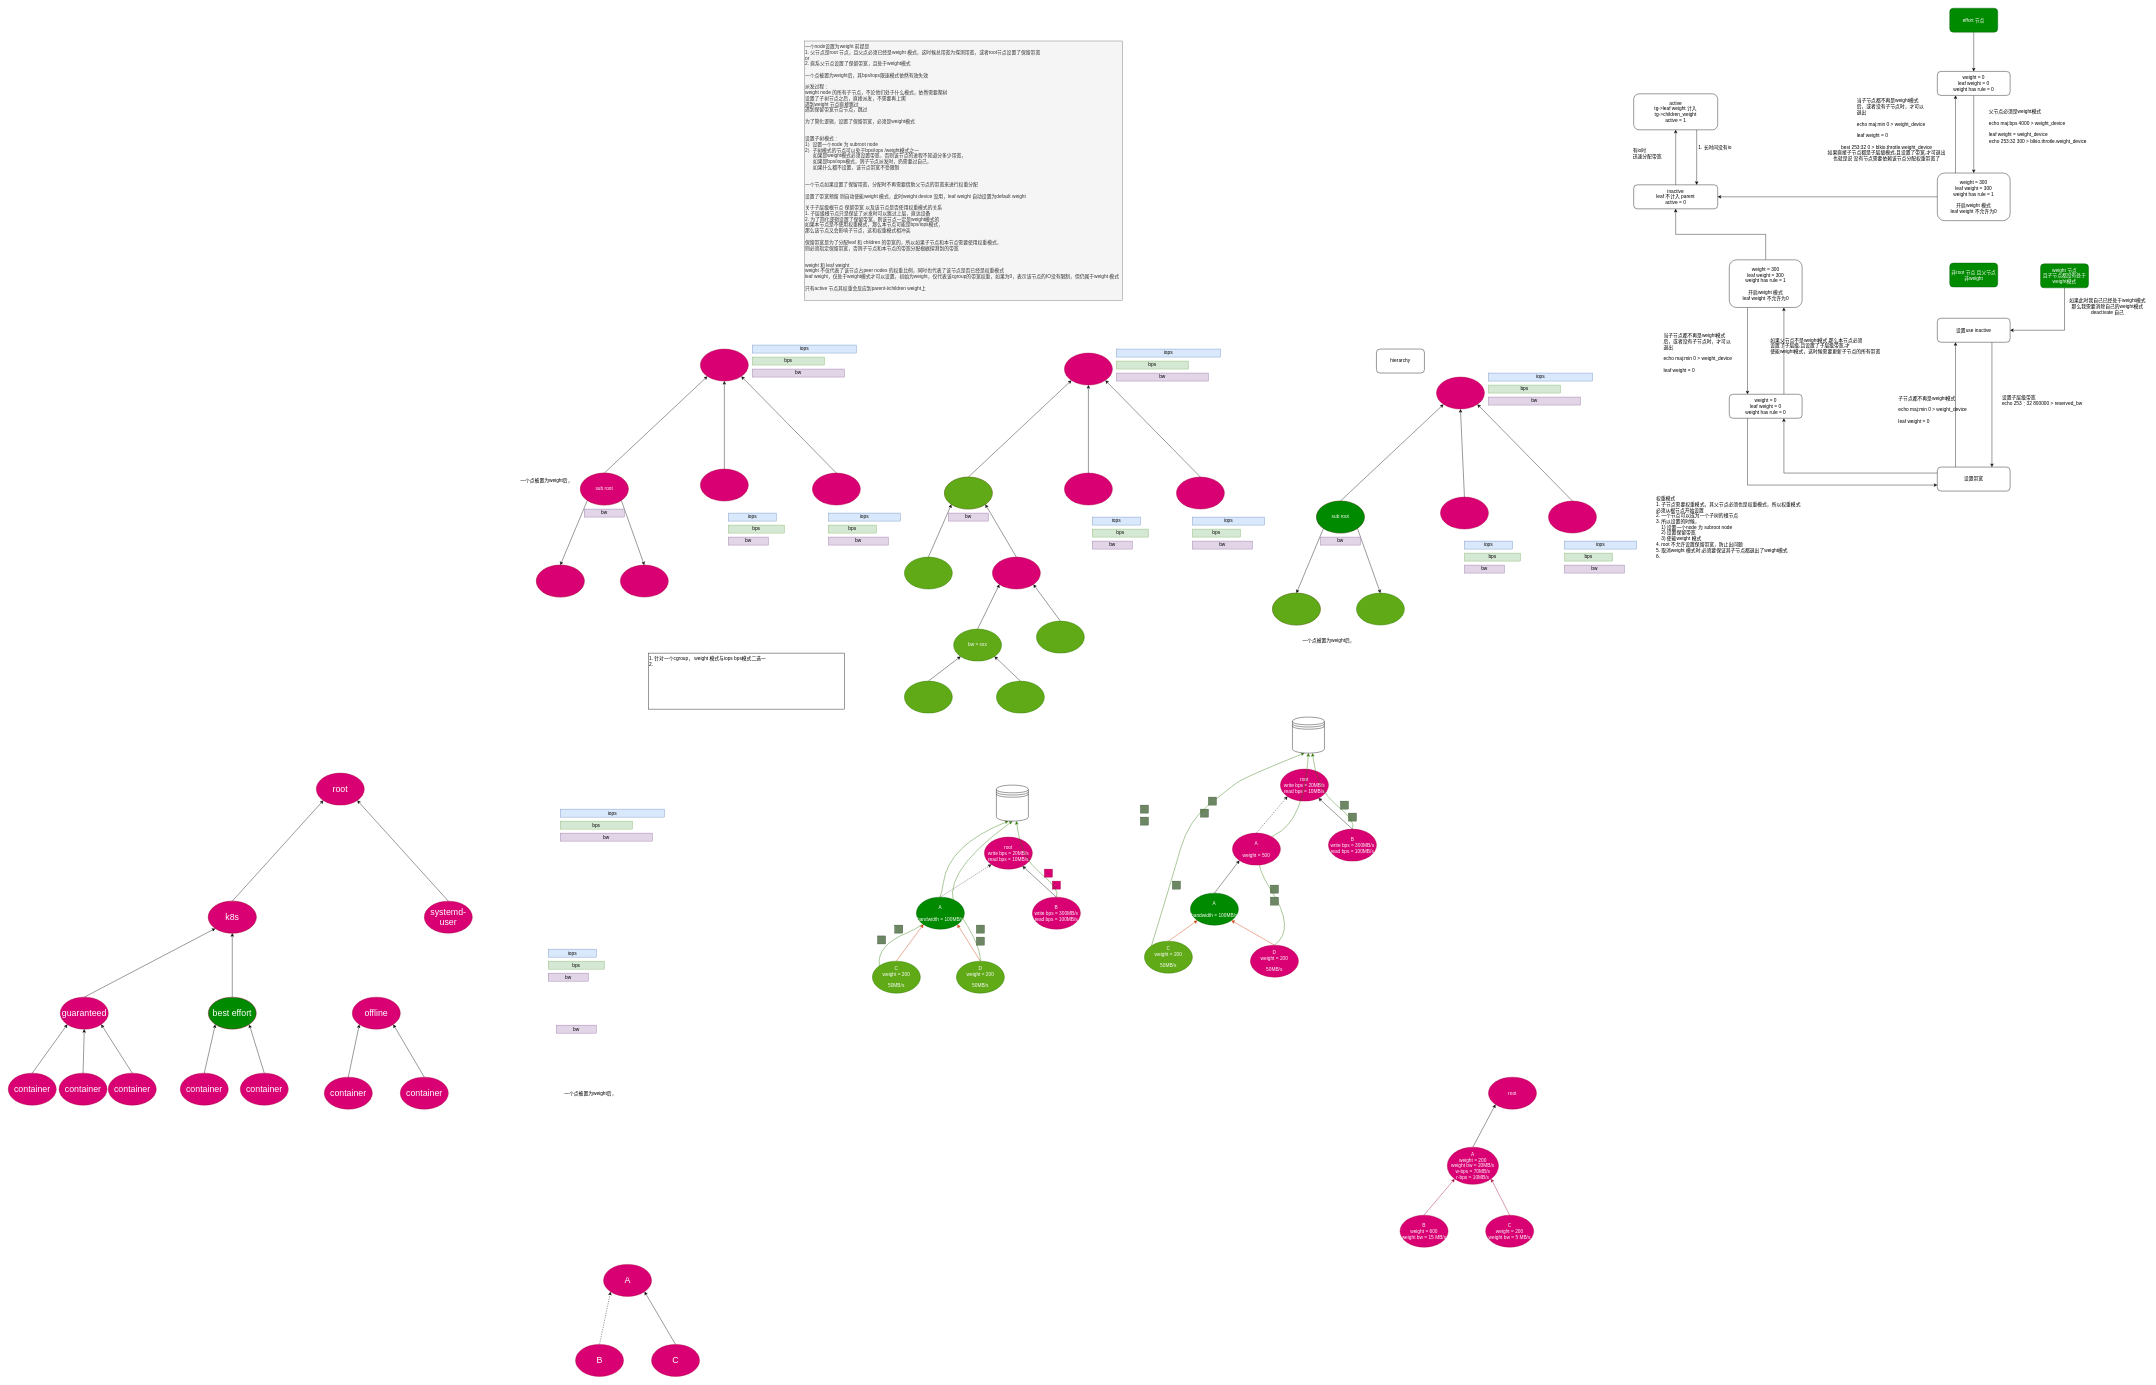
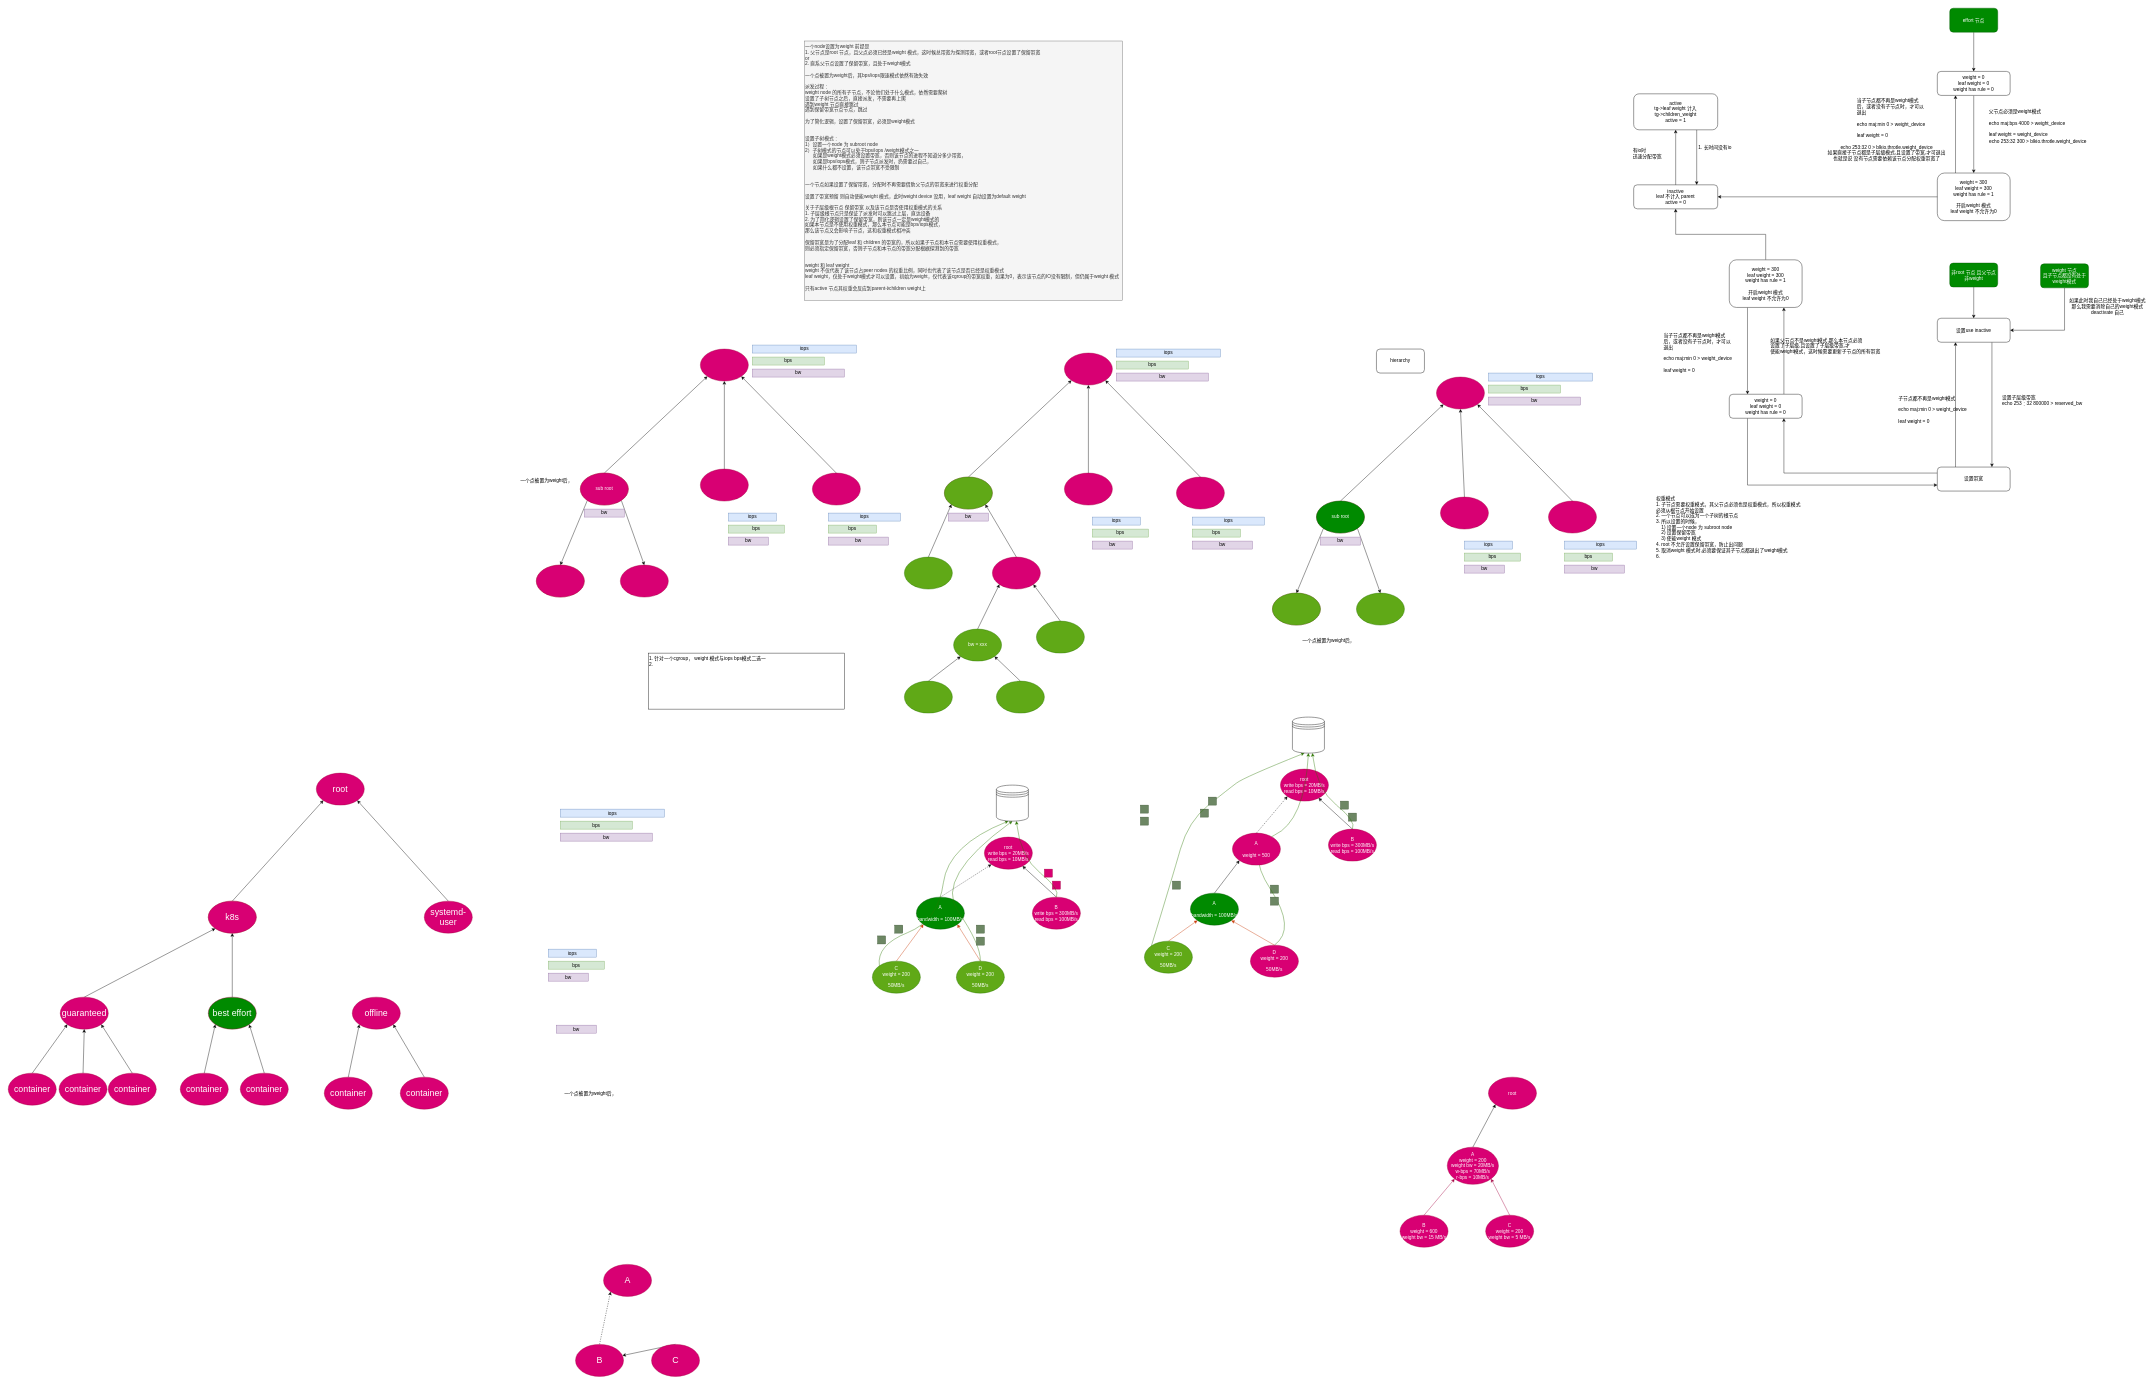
(1886, 153) -> (1886, 153)
none -> (1973, 314)
(647, 1295) -> (626, 1355)
